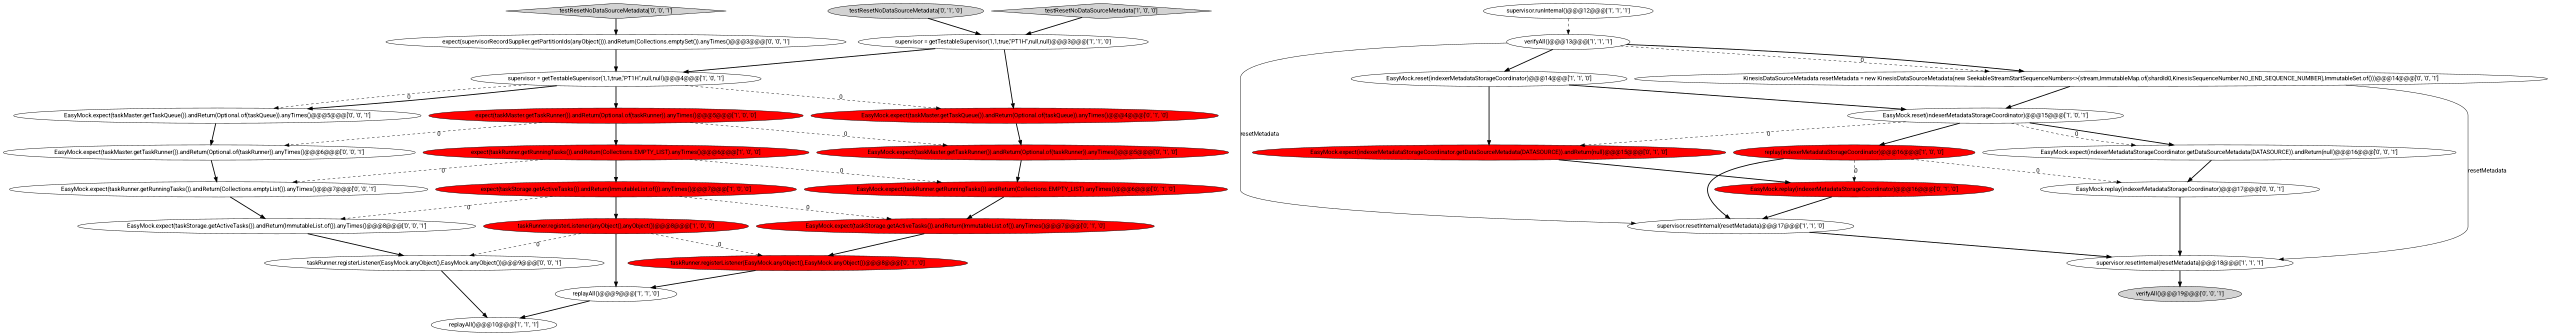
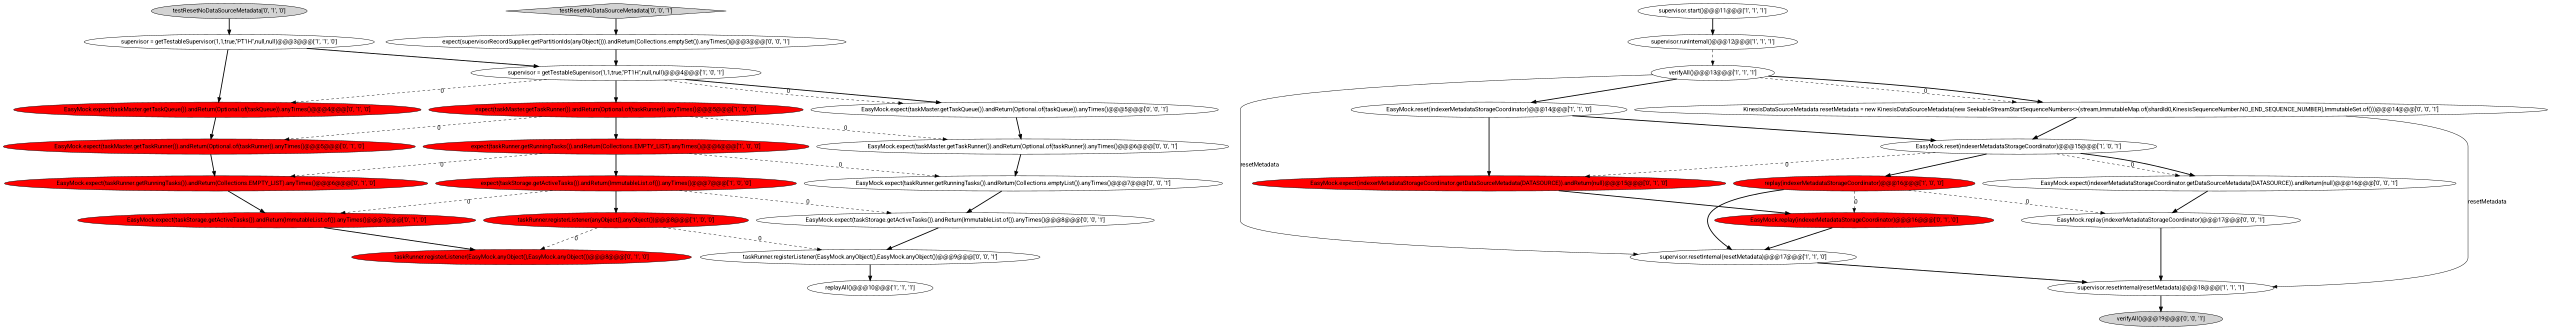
(1101, 11) -> none
none -> (1713, 11)
(616, 294) -> none
